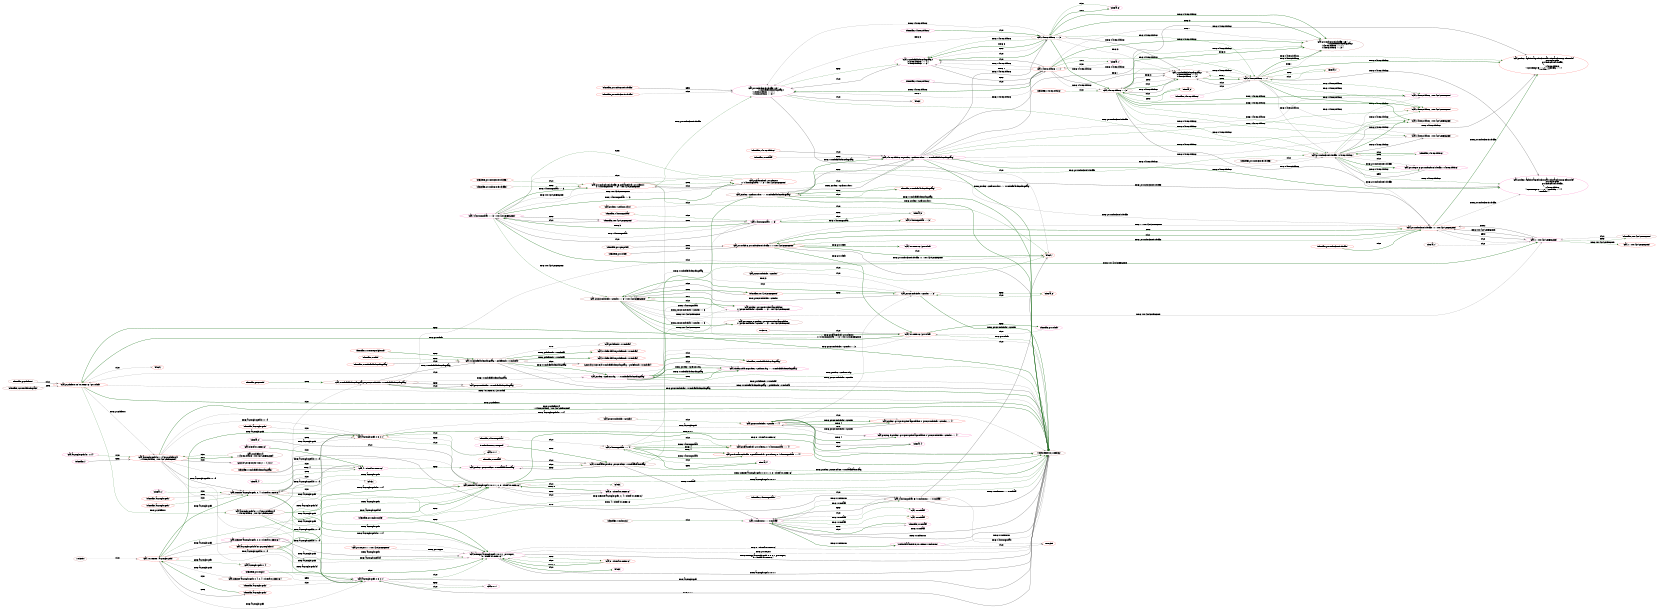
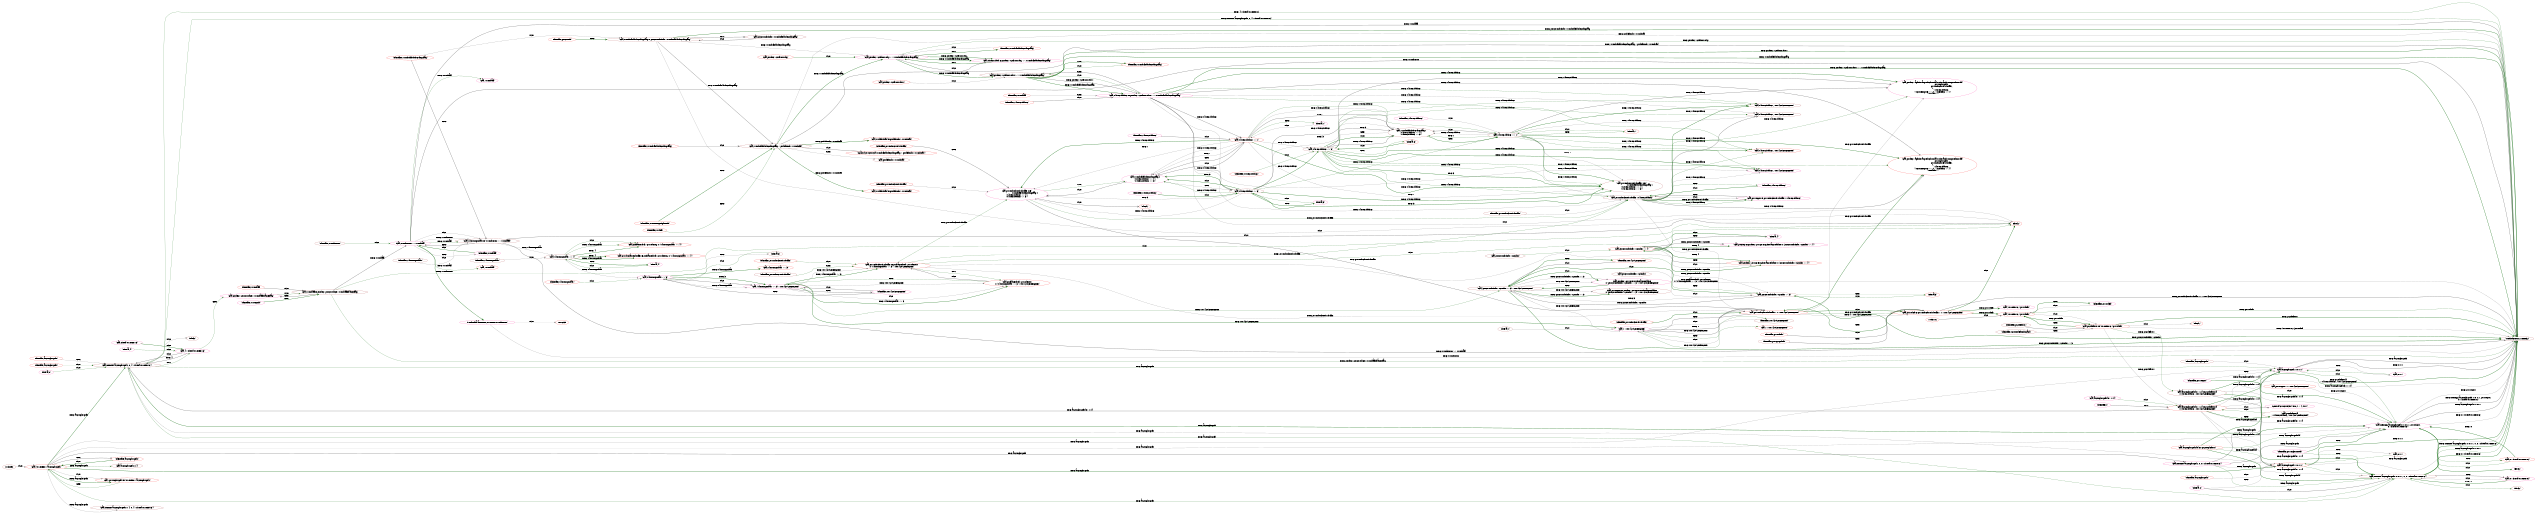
none -> (776, 57)
(492, 445) -> (251, 303)
none -> (127, 480)
(972, 532) -> (525, 249)
